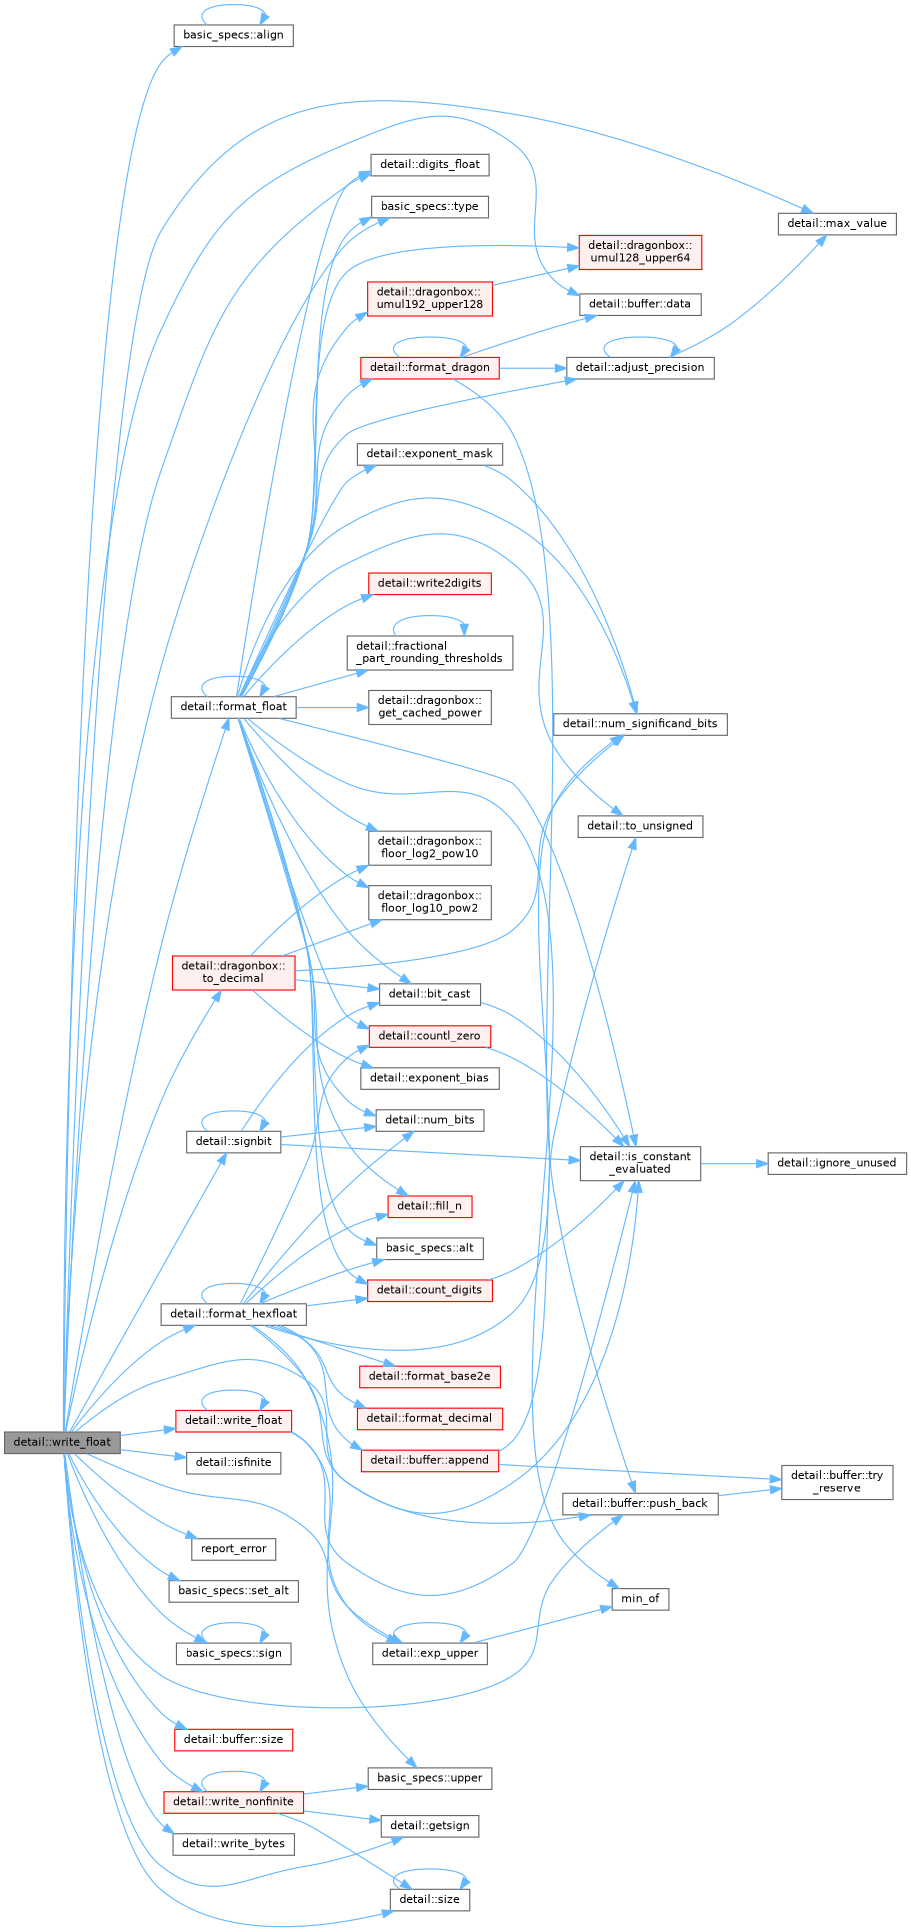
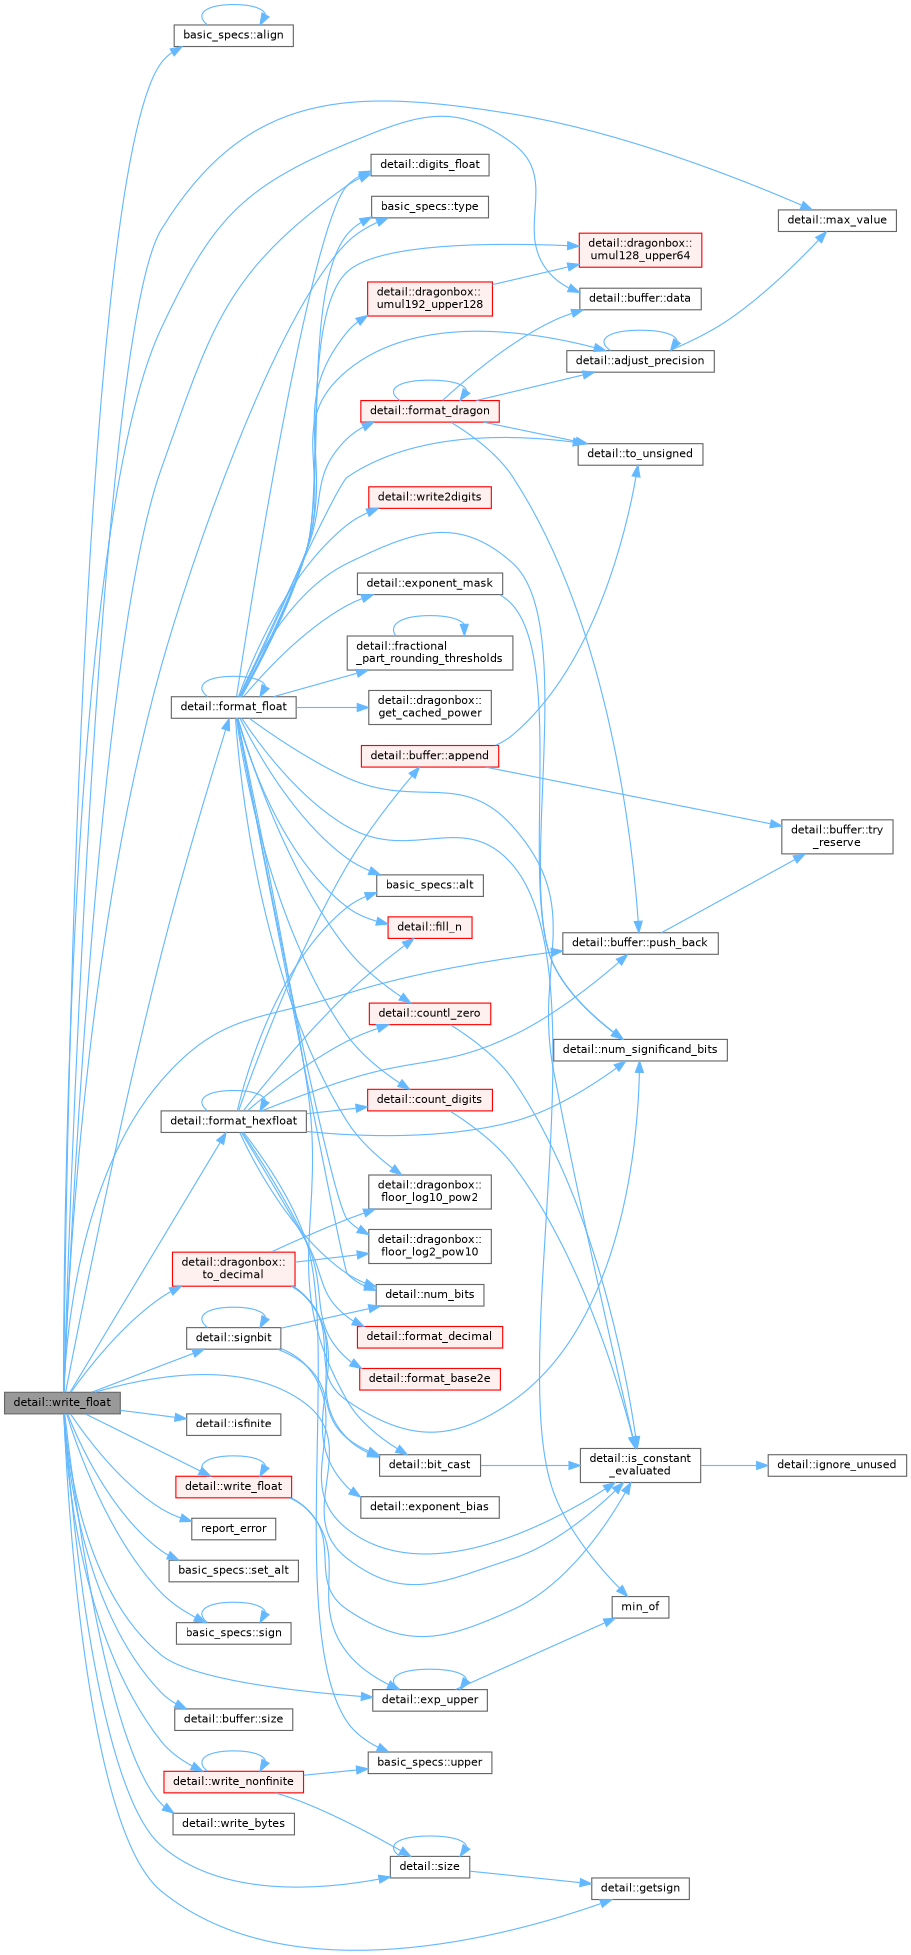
none -> (527, 431)
(234, 1740) -> (234, 1720)
(337, 1815) -> (525, 1877)
